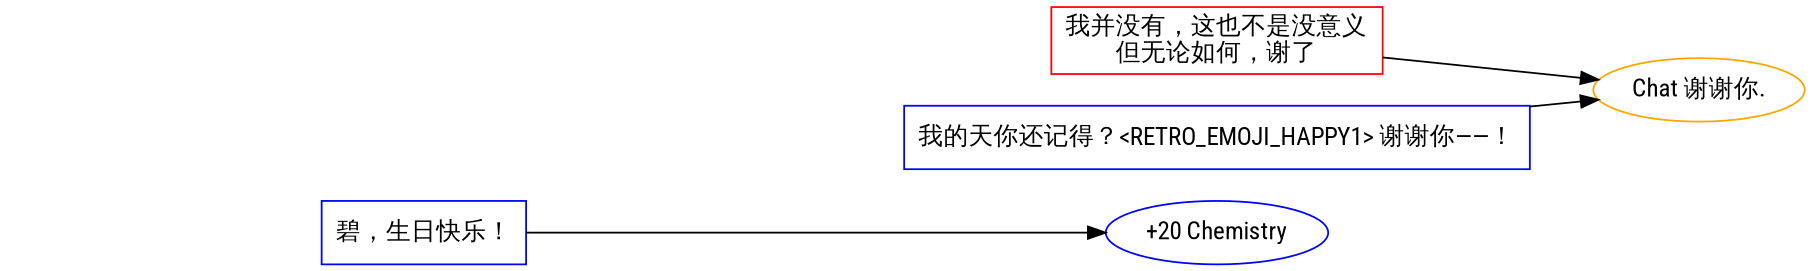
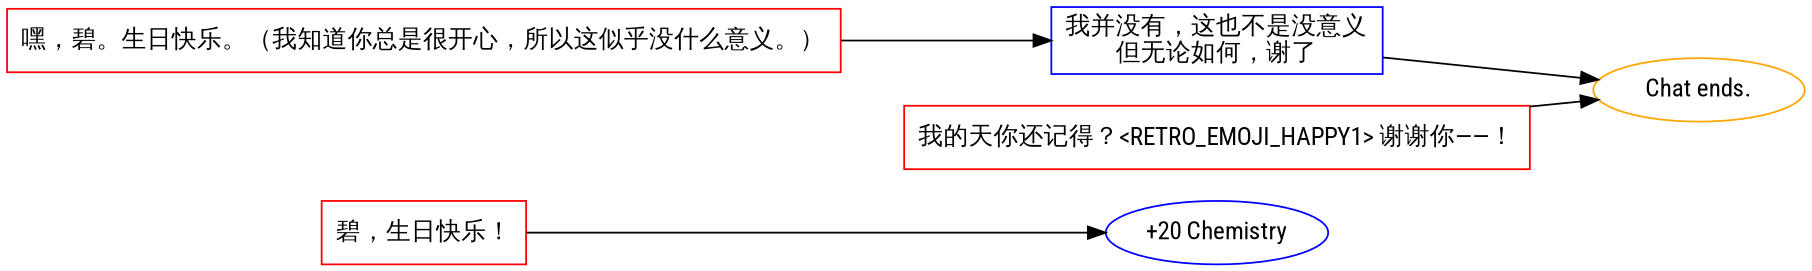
none -> (424, 41)
(1217, 41) -> (1217, 41)
(1699, 90) -> (1699, 90)
(1217, 137) -> (1217, 137)
(424, 233) -> (424, 233)
